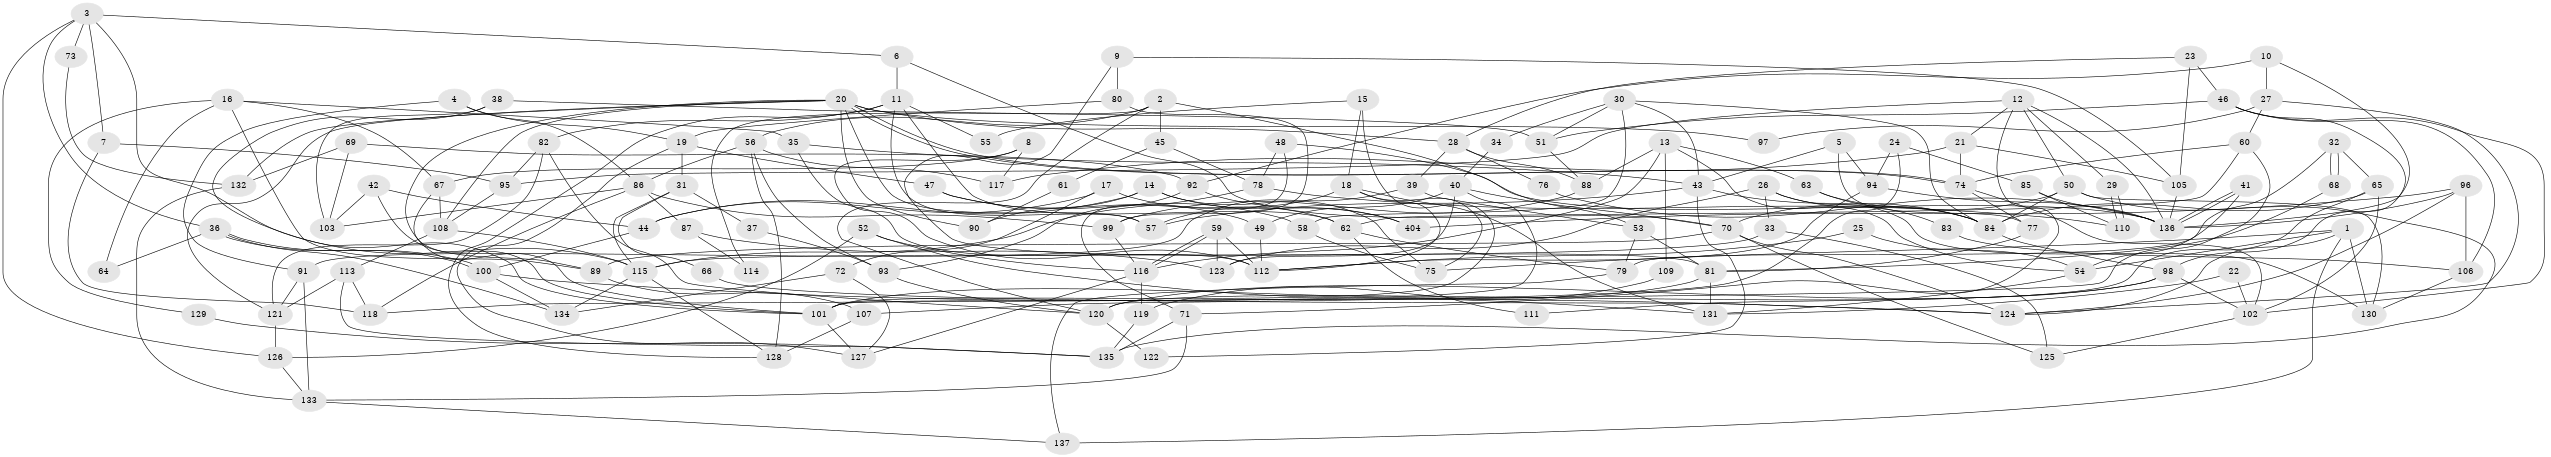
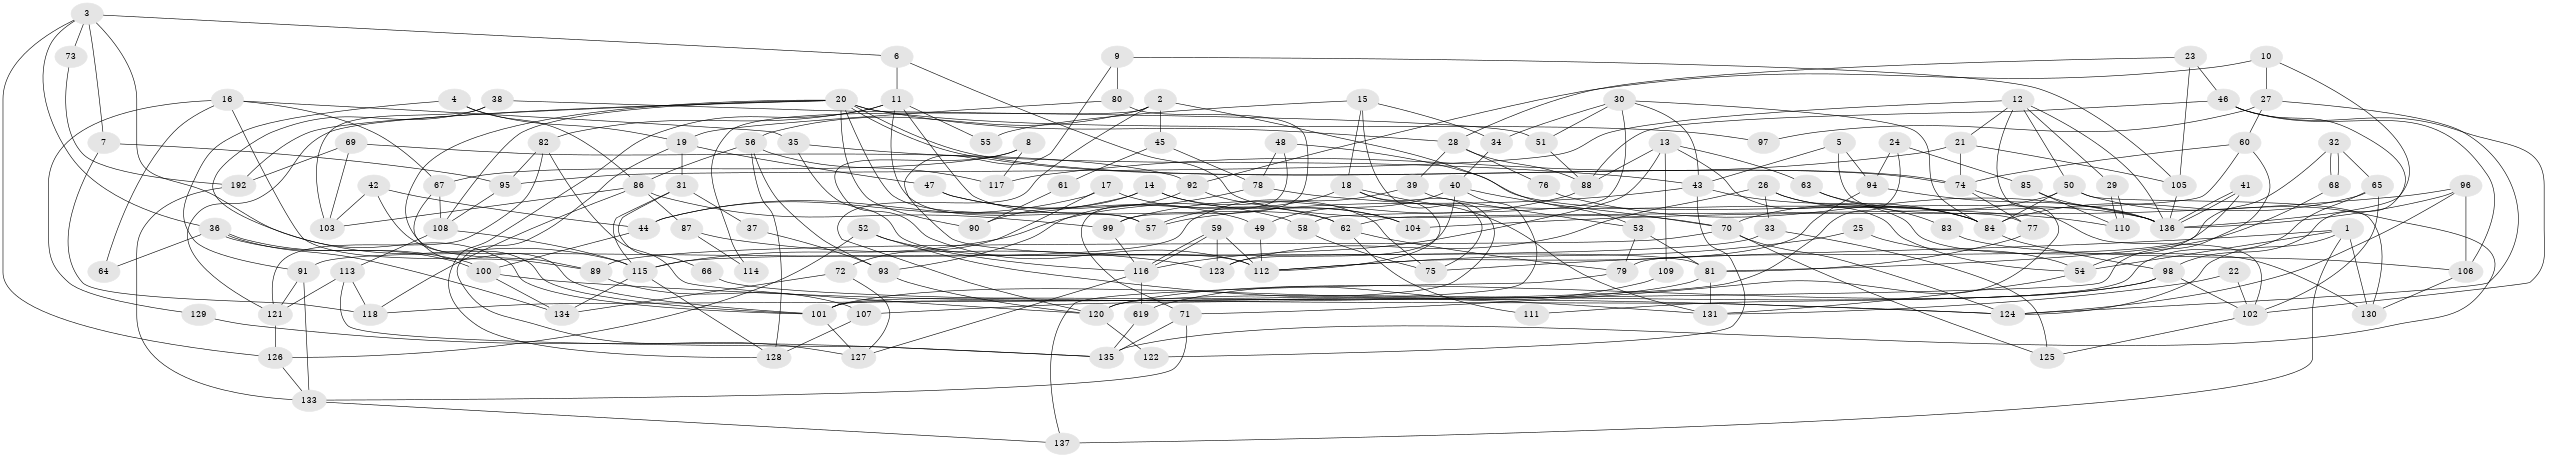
(1881, 115) -> (1892, 114)
none -> (1432, 118)
(239, 186) -> (239, 186)
(1413, 229) -> (1413, 229)
(1141, 315) -> (1141, 315)
